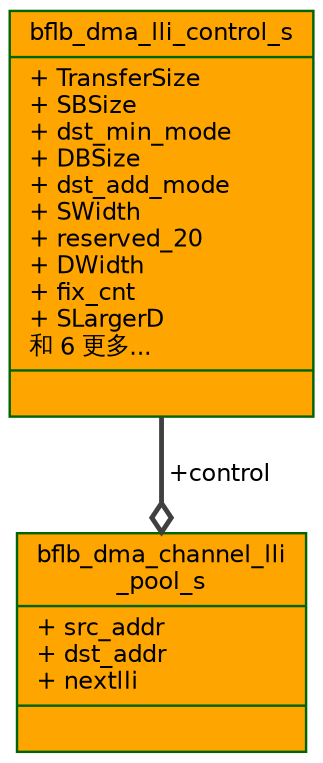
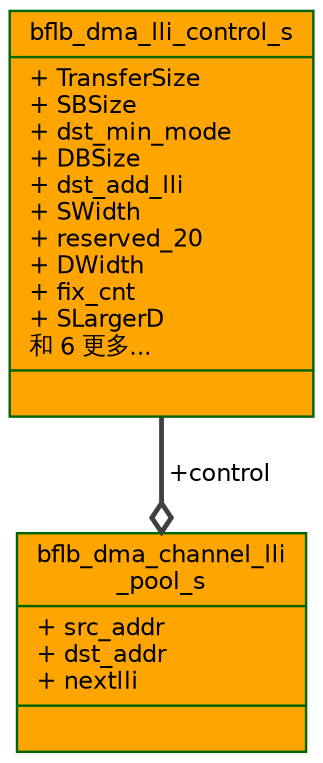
(130, 186) -> (107, 186)
